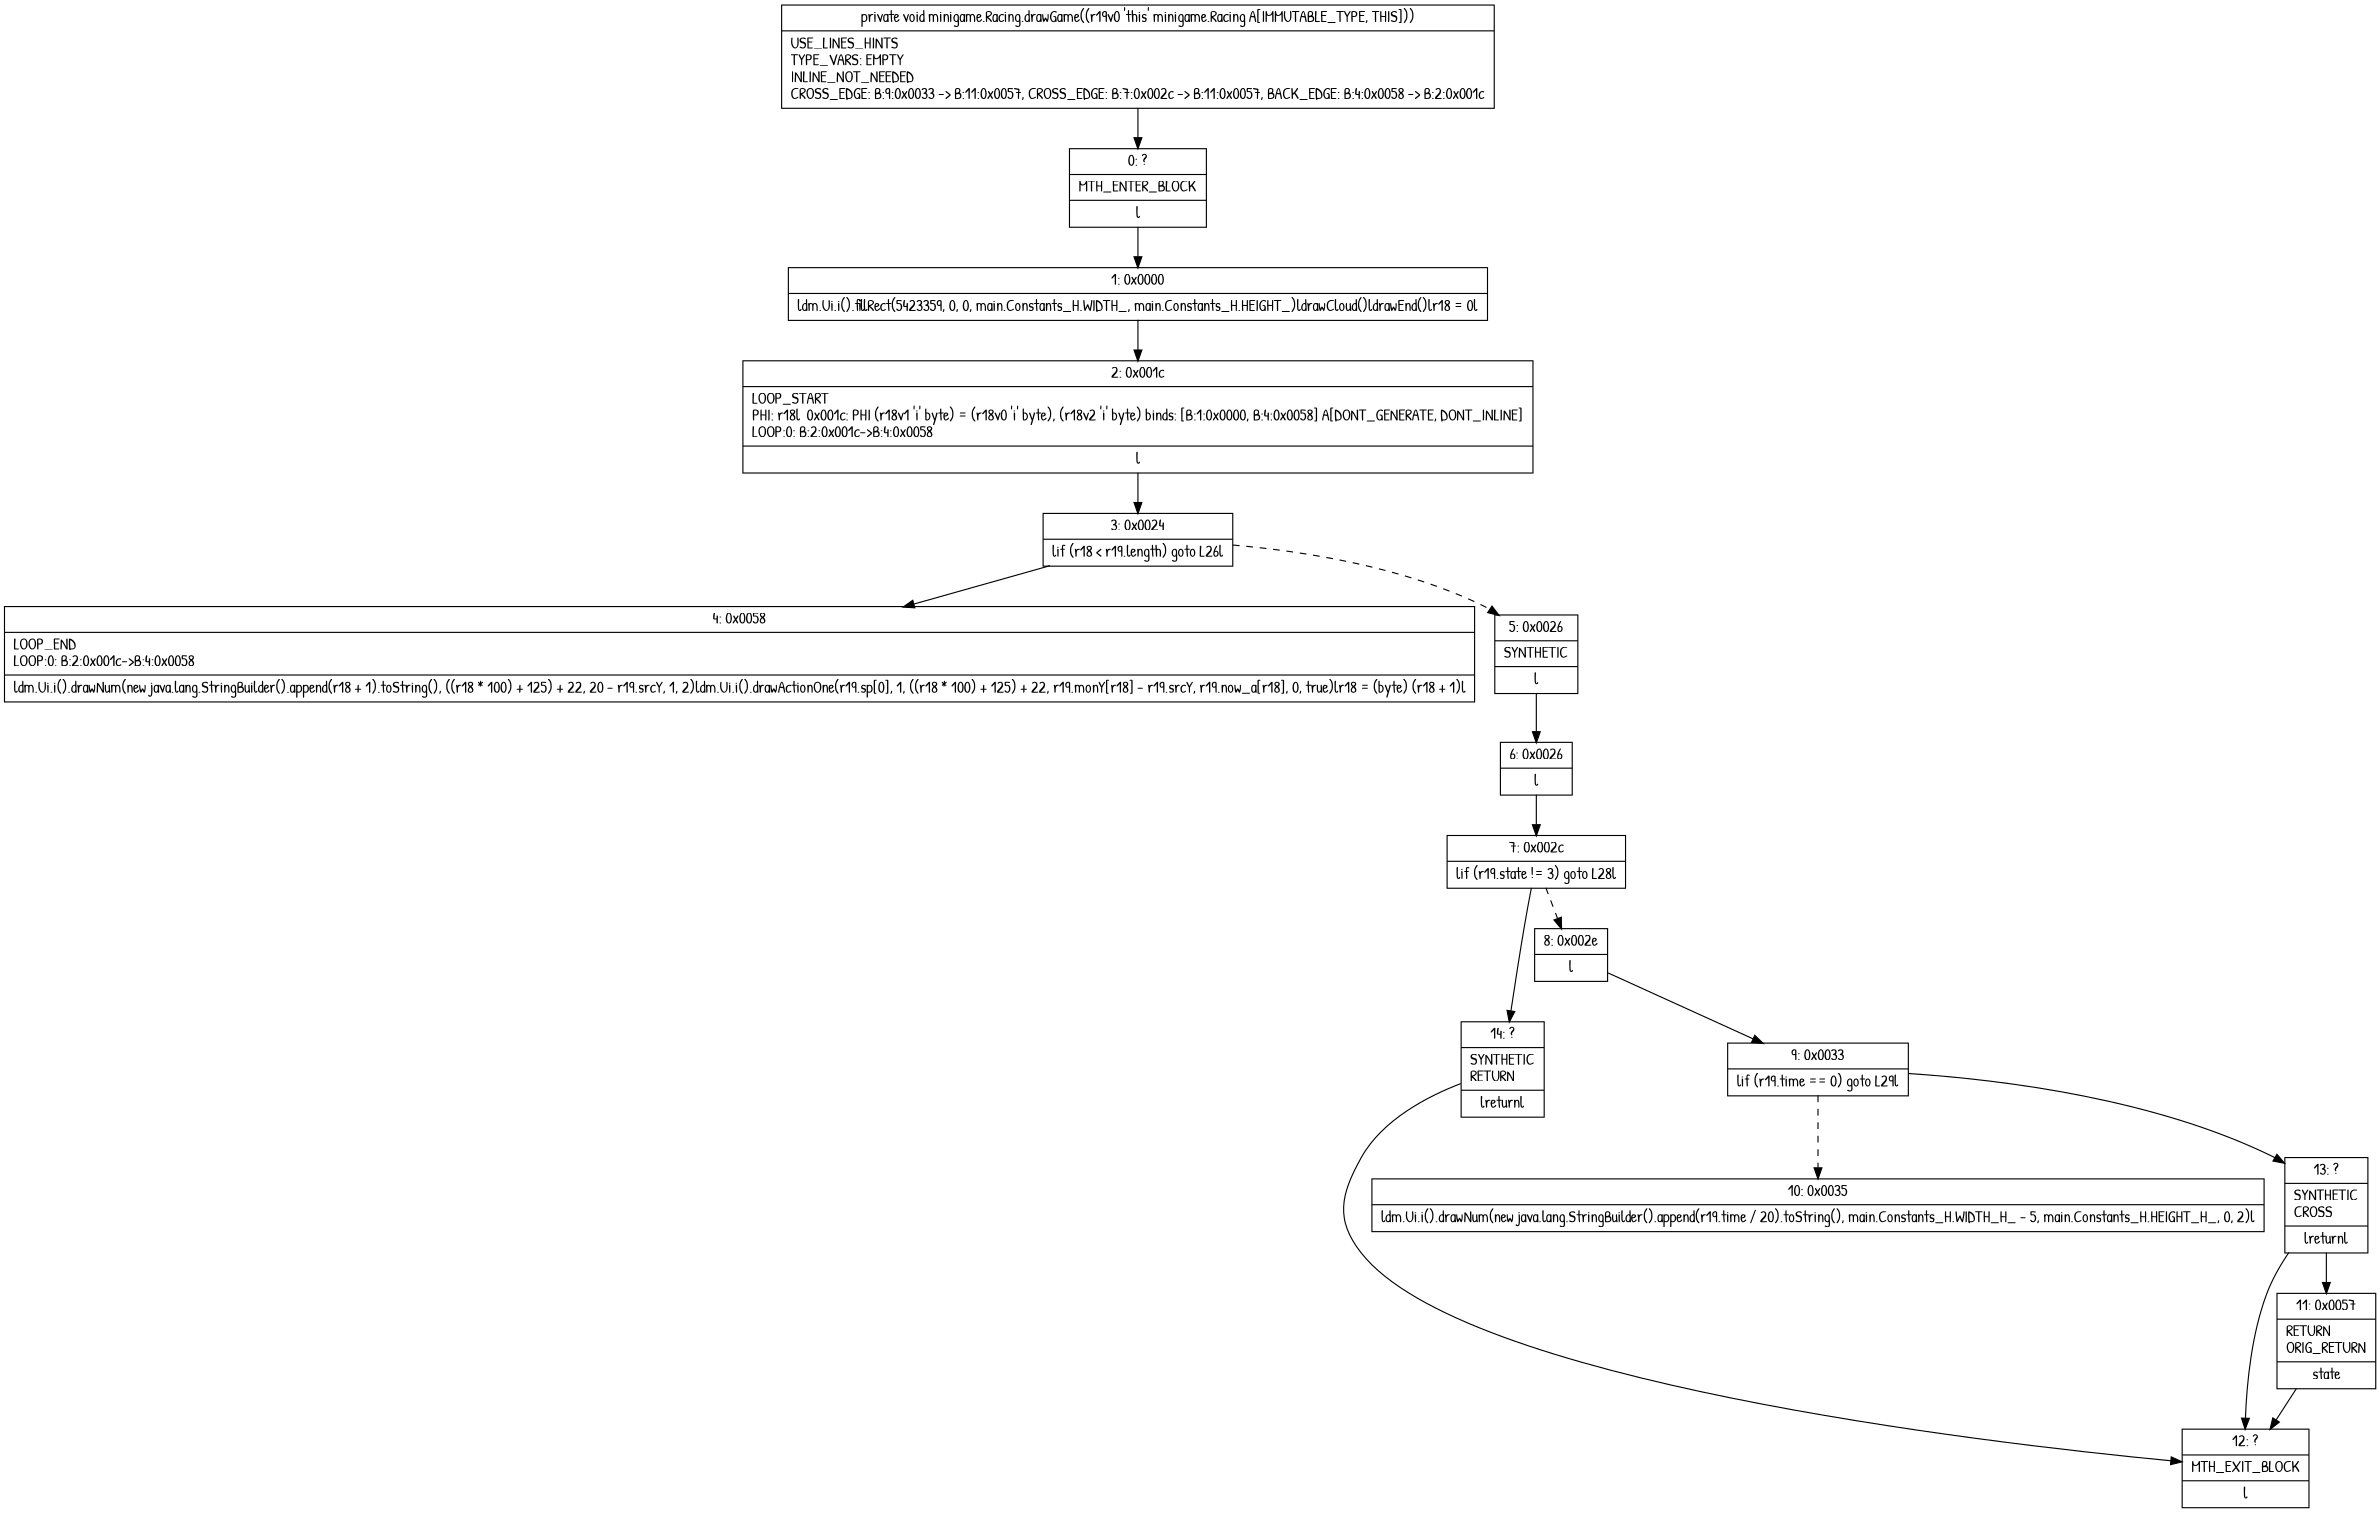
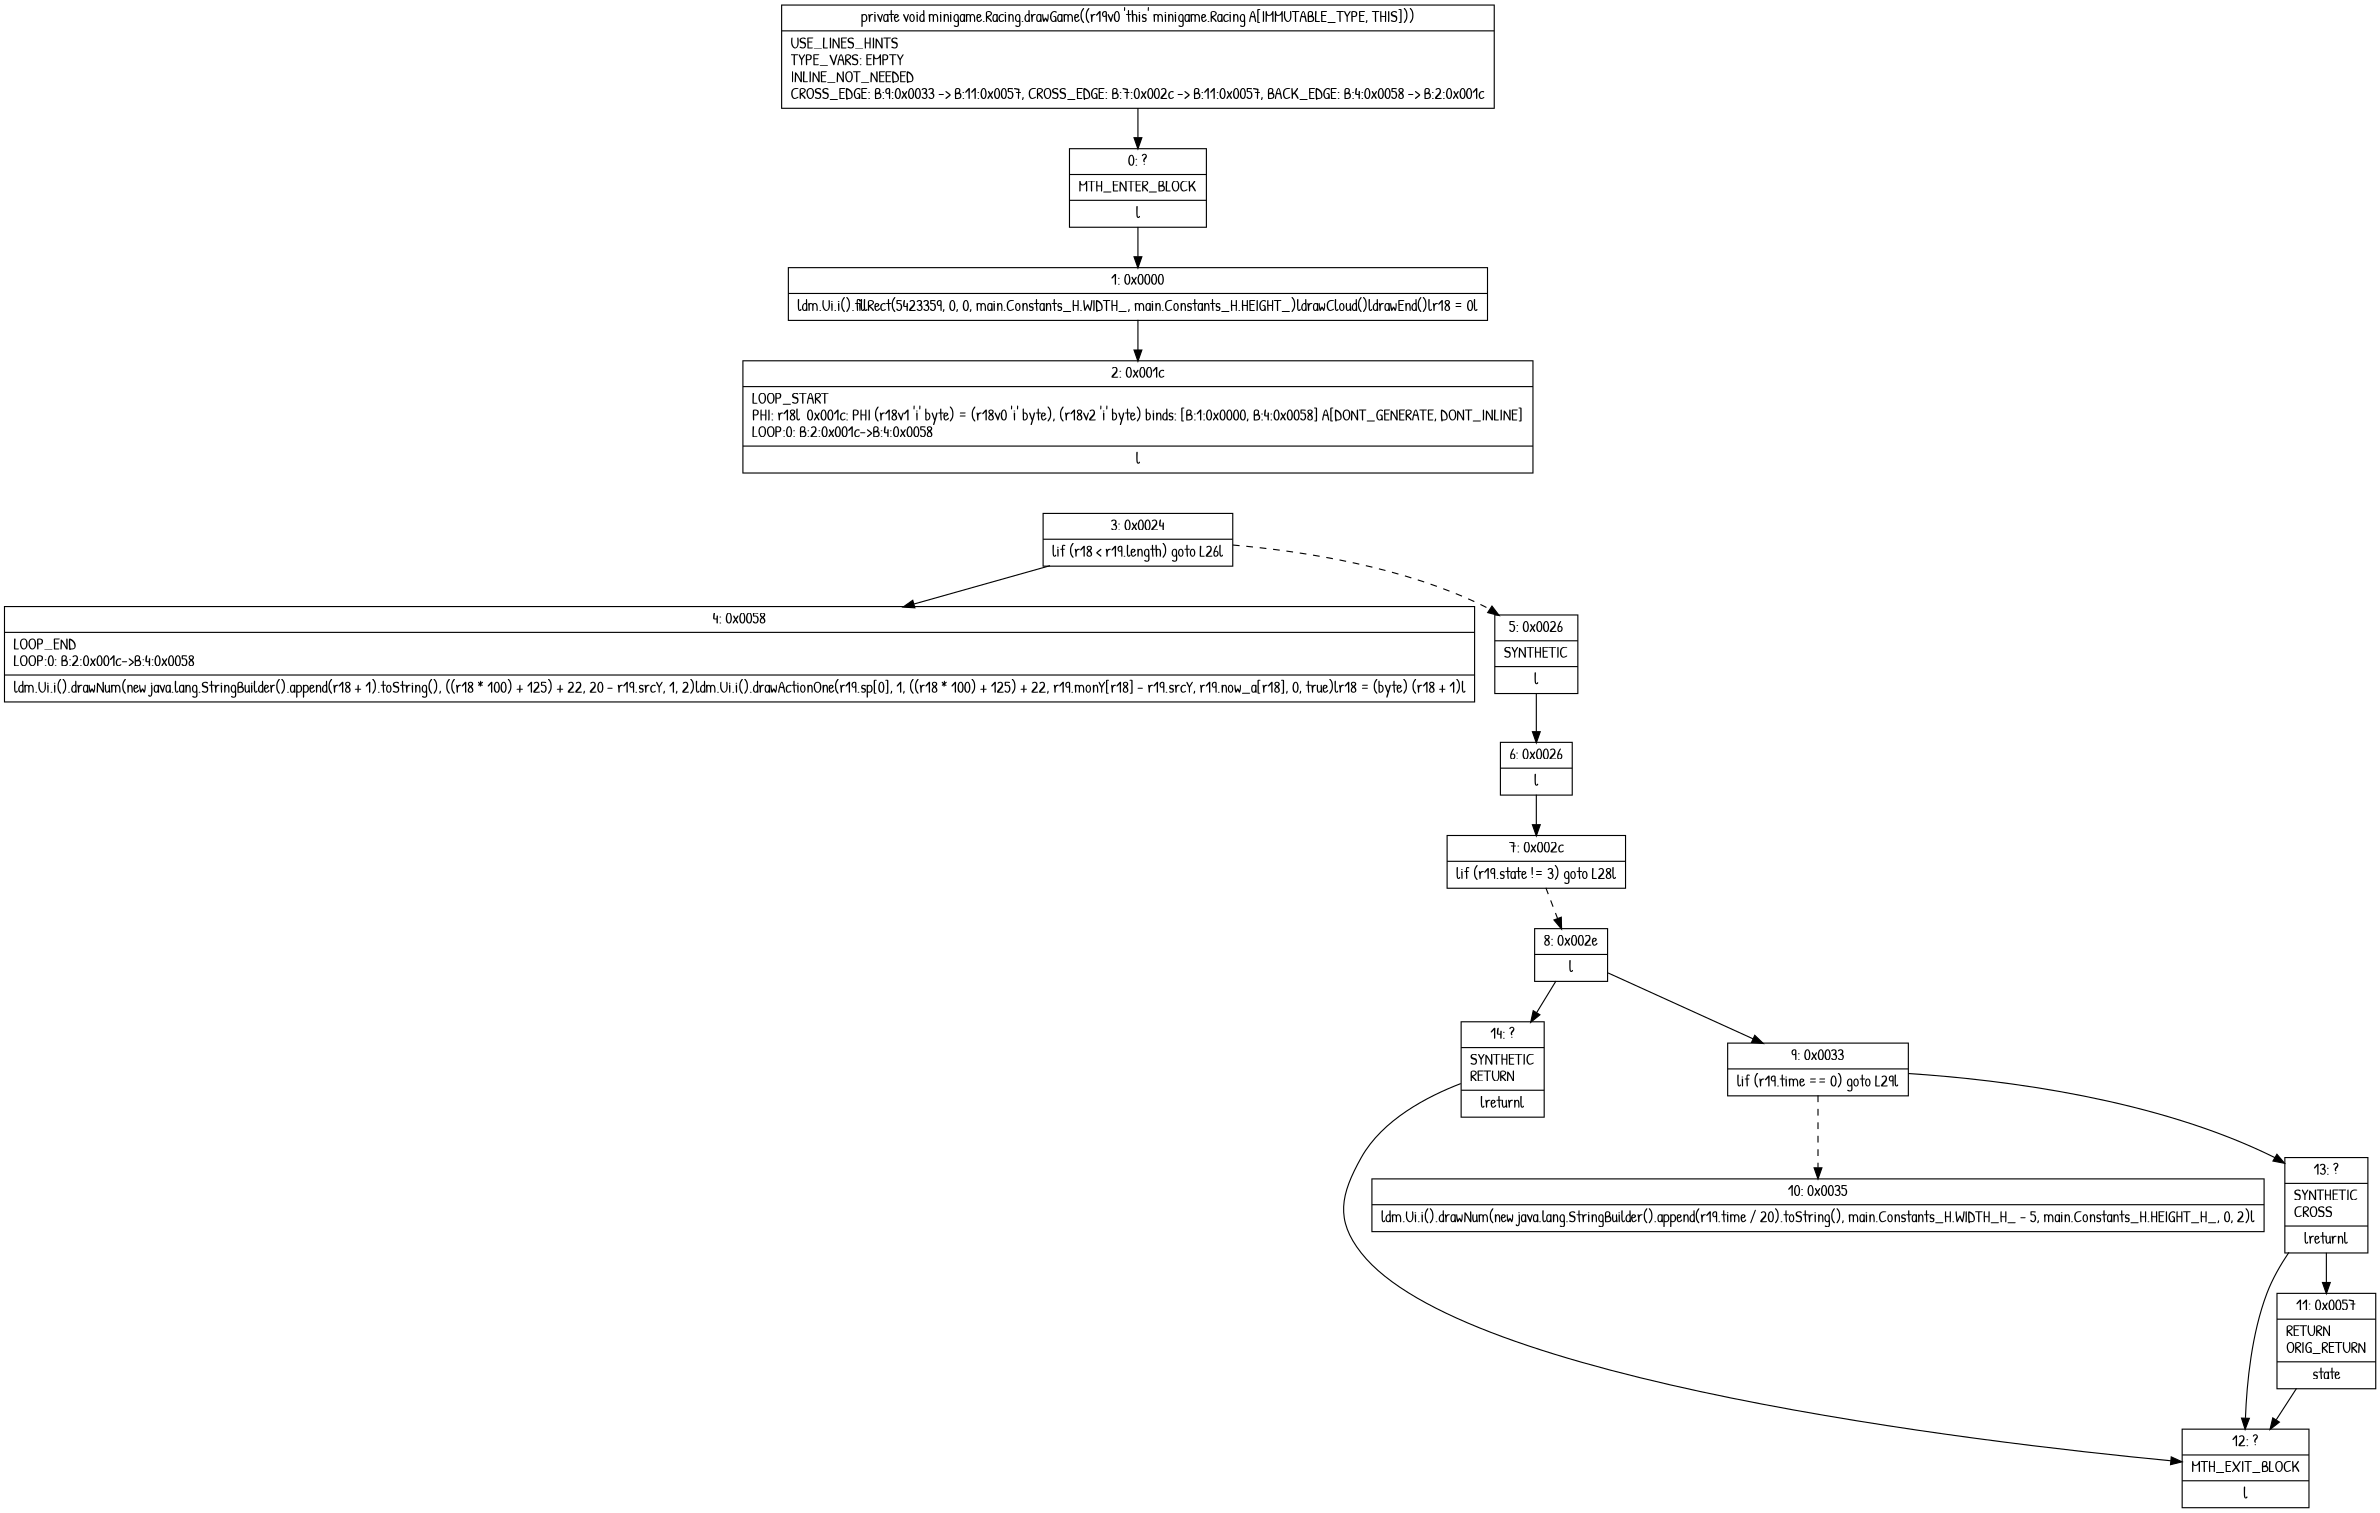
(1138, 488) -> none
(1521, 949) -> (1546, 997)
